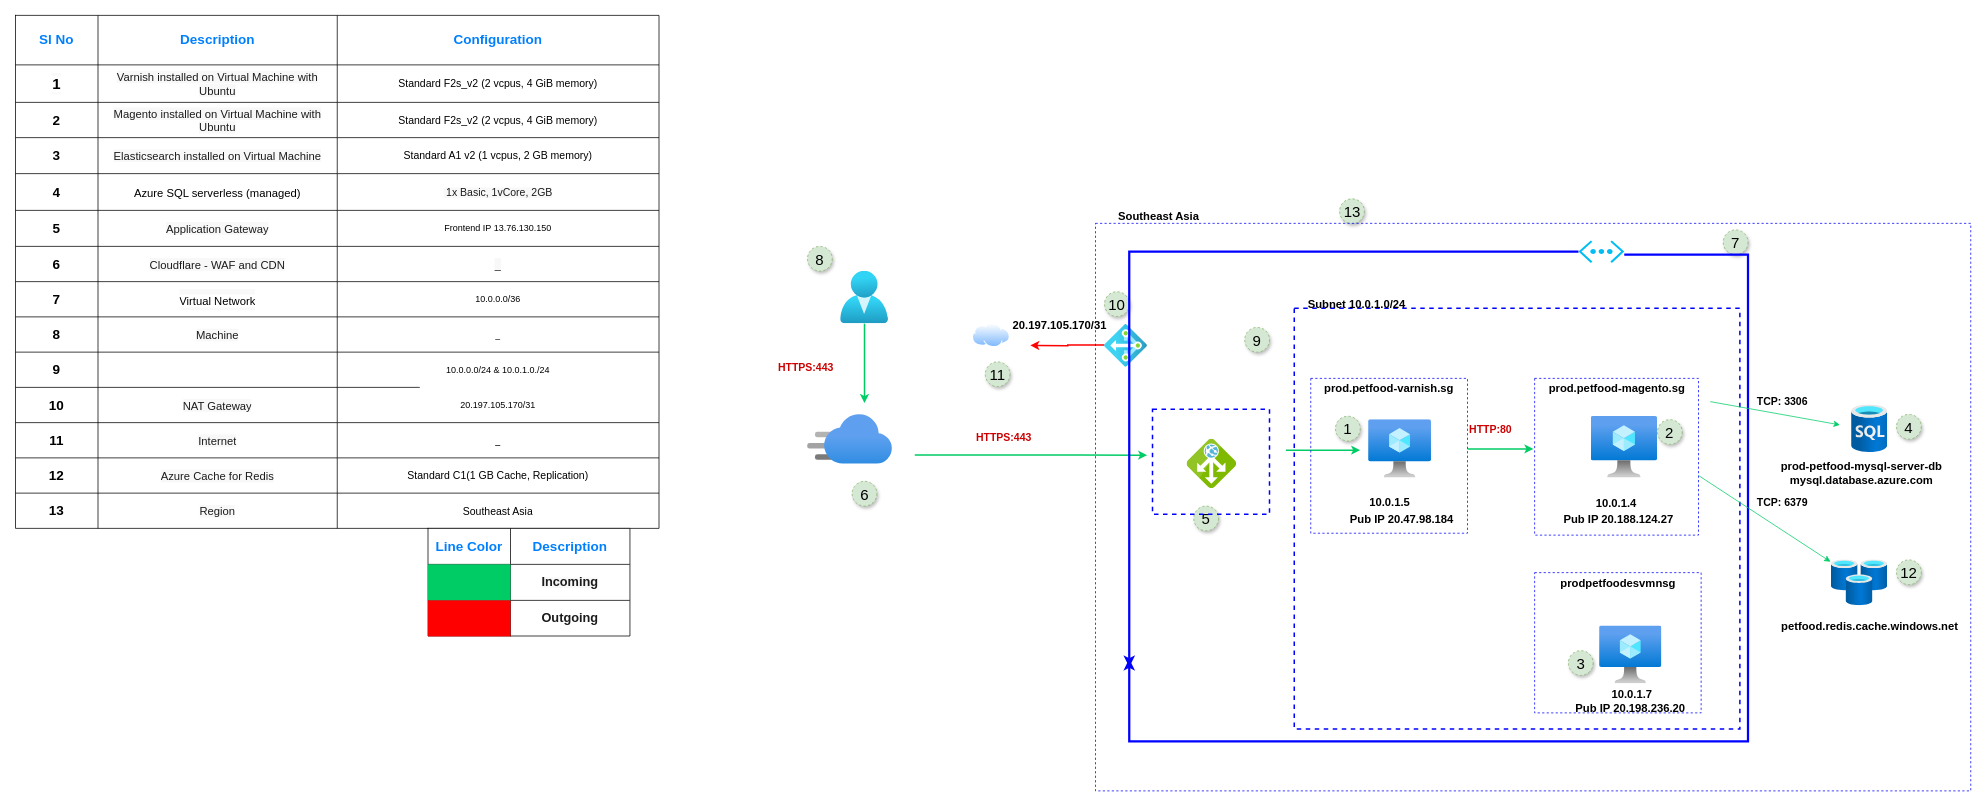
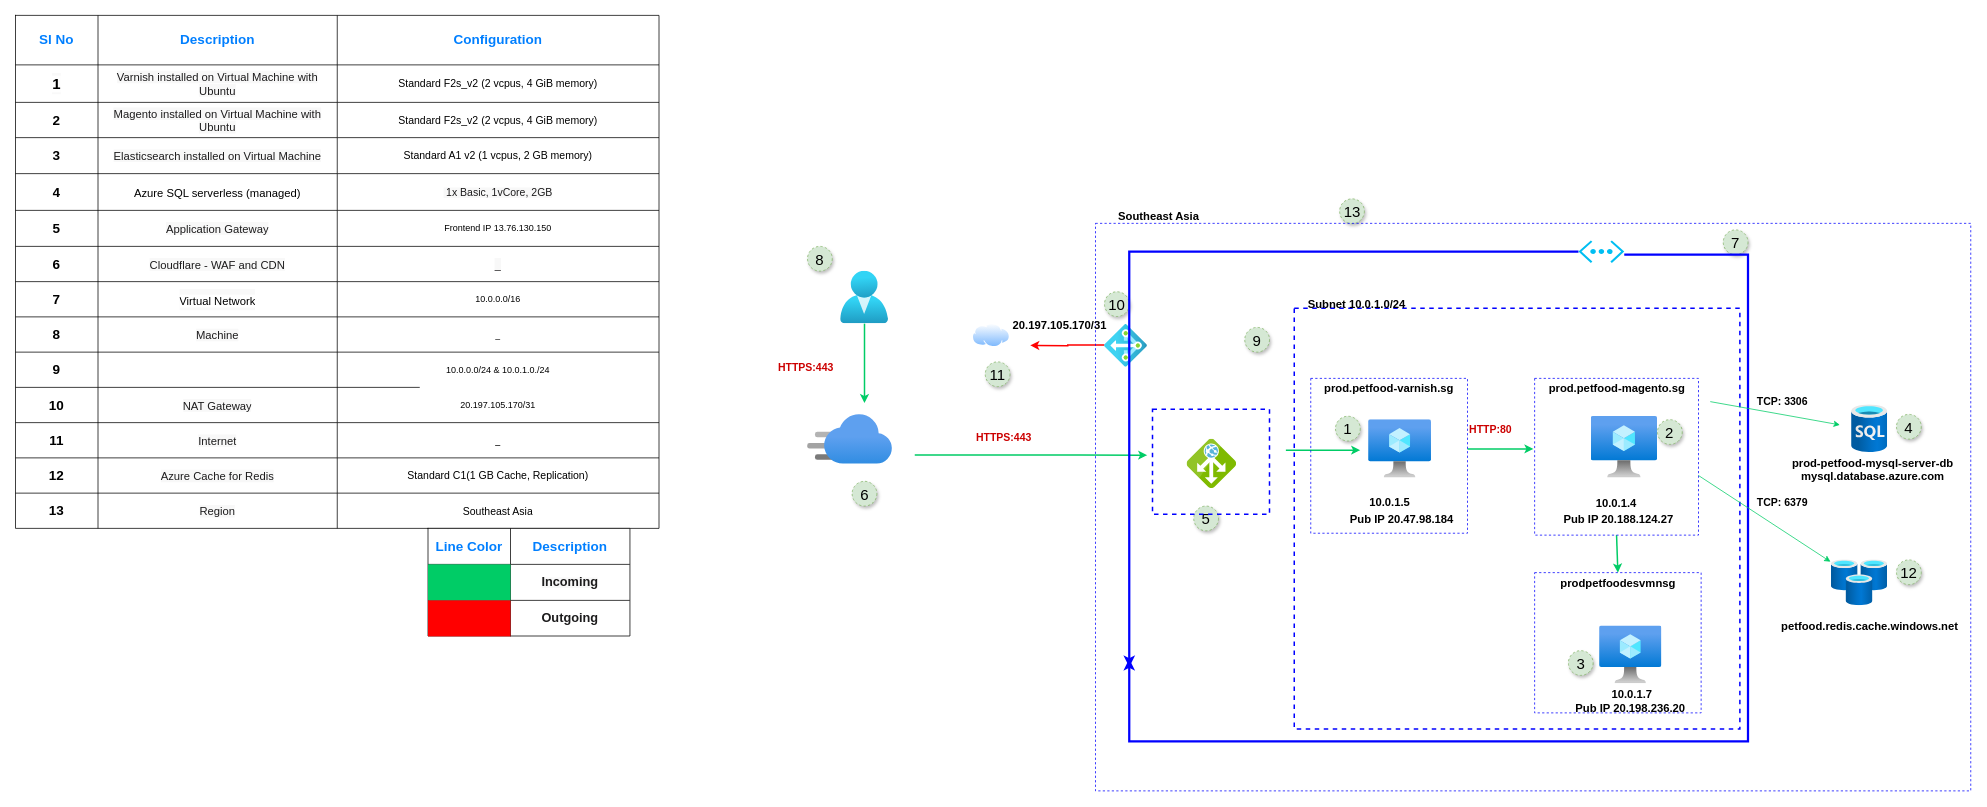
(498, 300) -> (498, 300)
(1861, 473) -> (1872, 469)
none -> (1617, 550)
